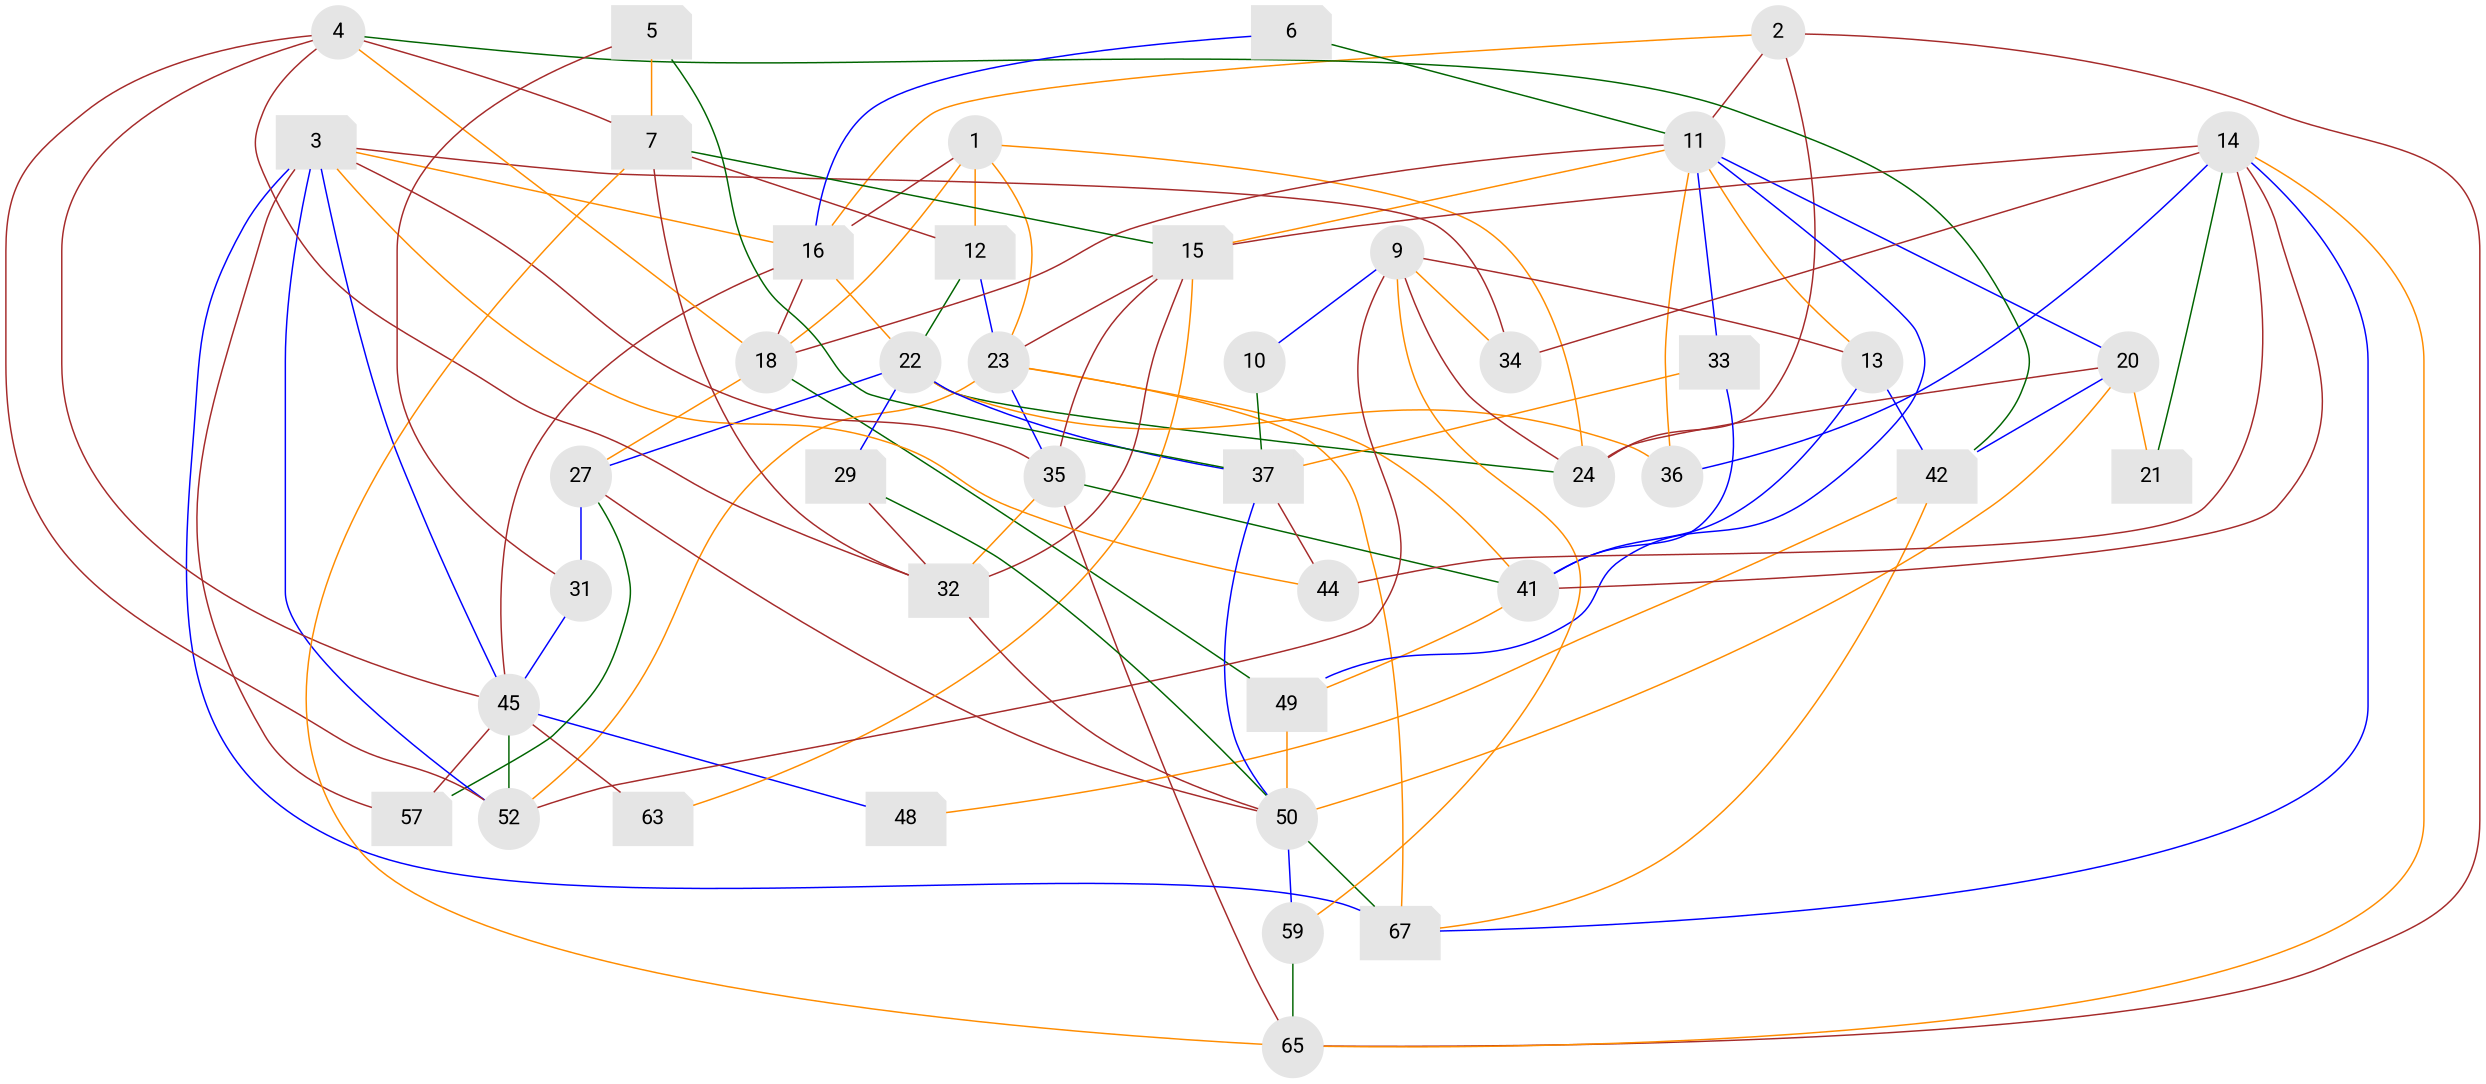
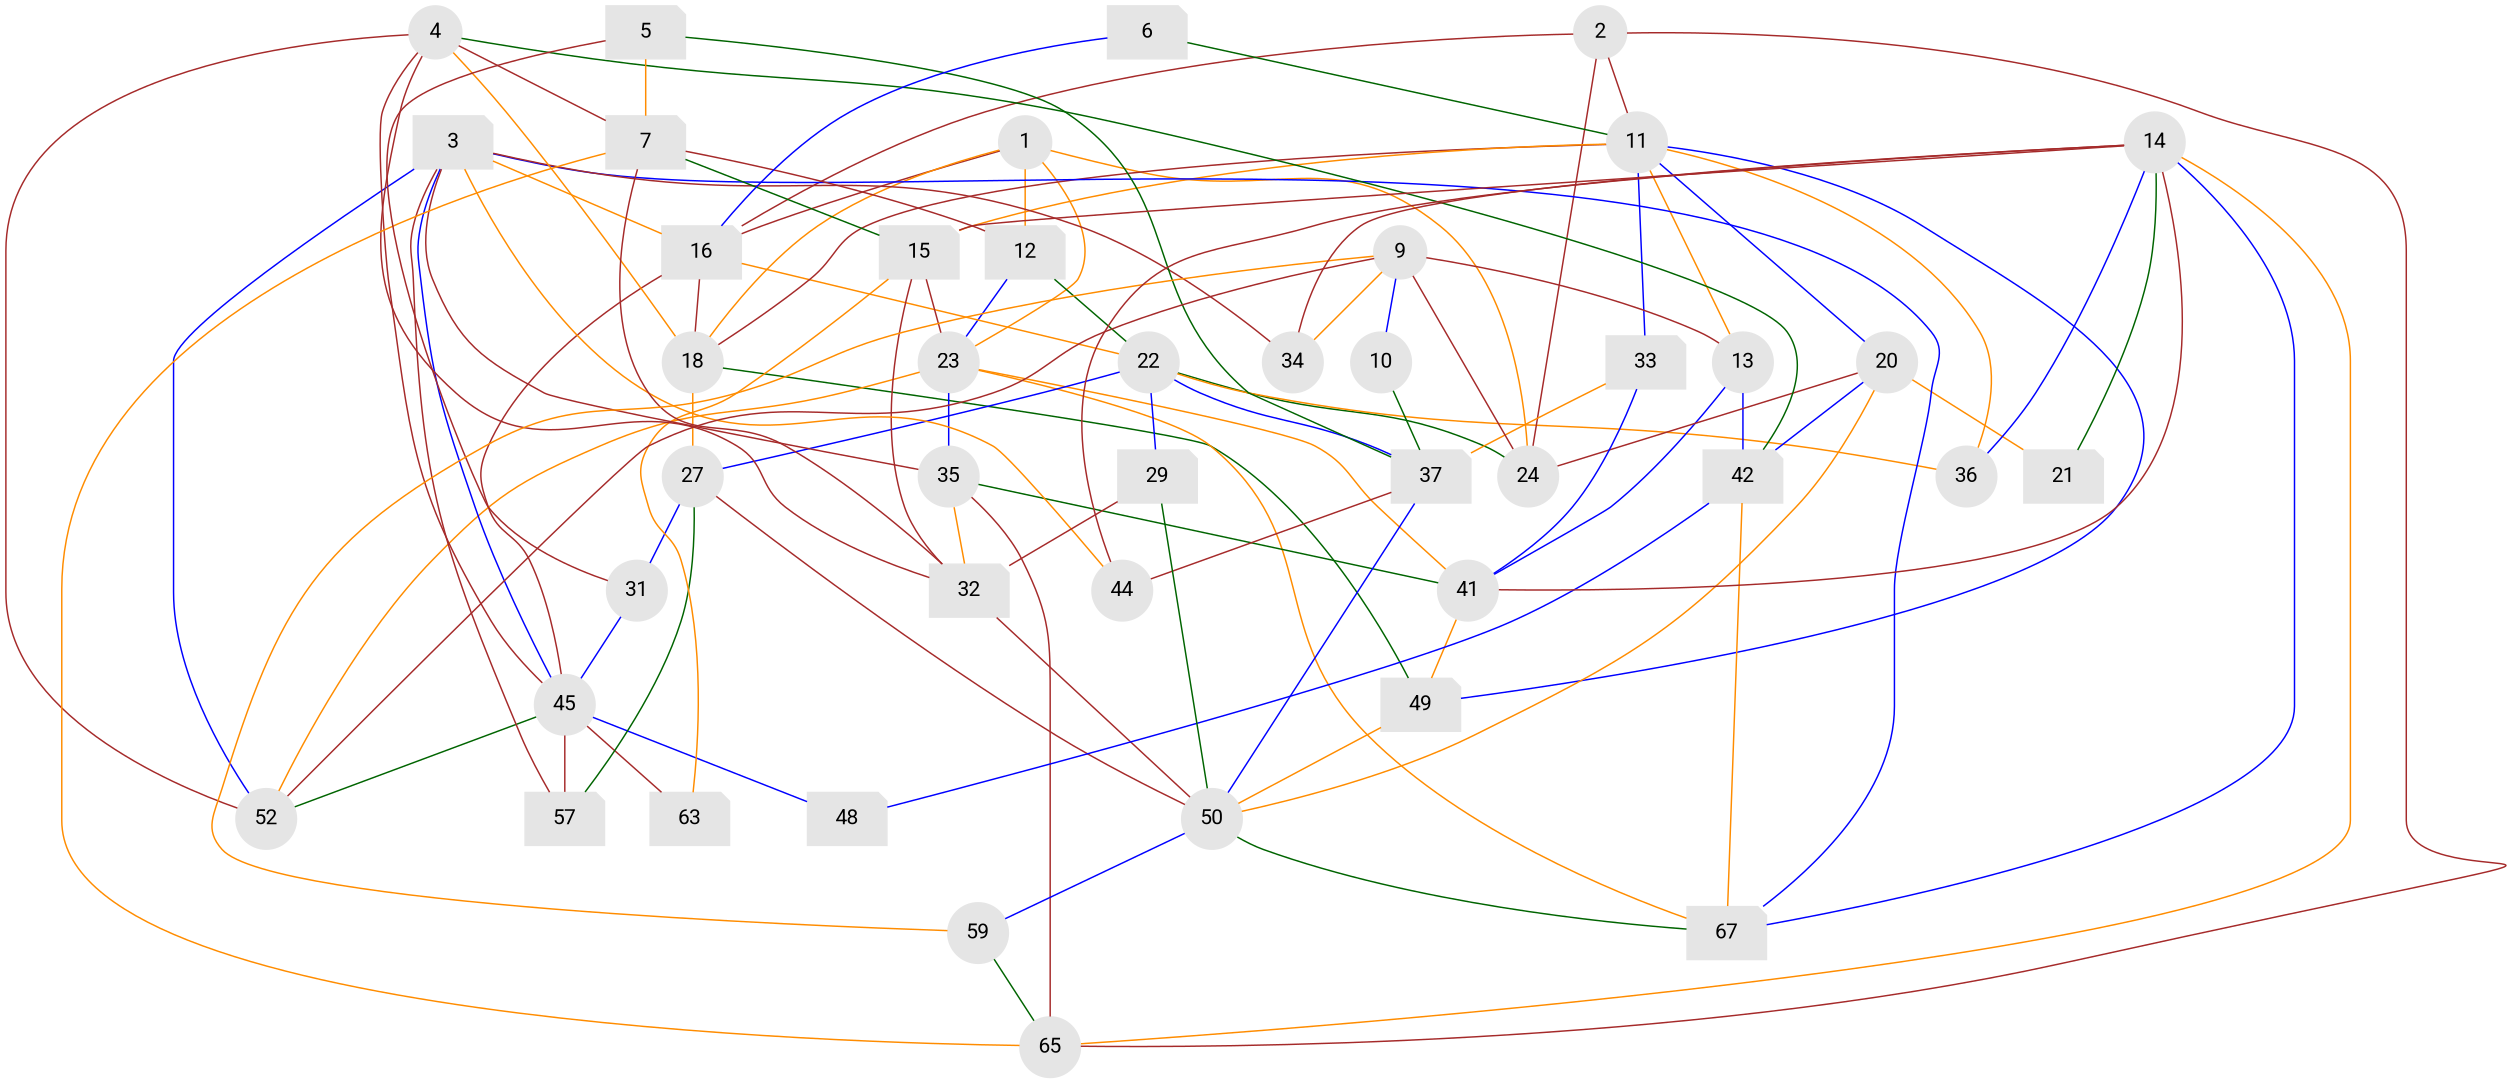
(1216, 70) -> (1143, 75)
(1094, 353) -> none
(1437, 703) -> (1312, 689)
